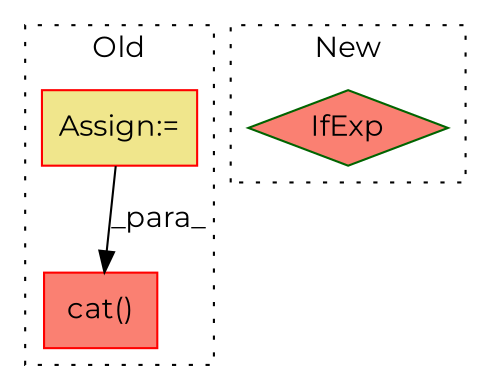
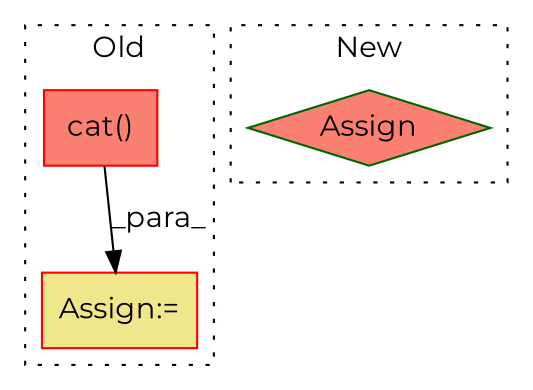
(348, 128) -> (369, 128)
(111, 209) -> (109, 209)
